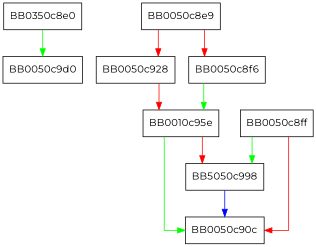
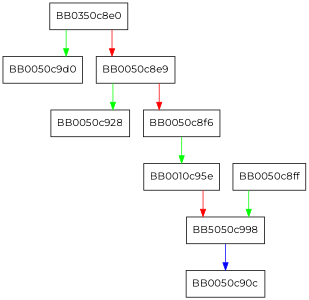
none -> (112, 39)
(158, 39) -> (113, 93)
(159, 93) -> none
(164, 190) -> none
(289, 192) -> none
